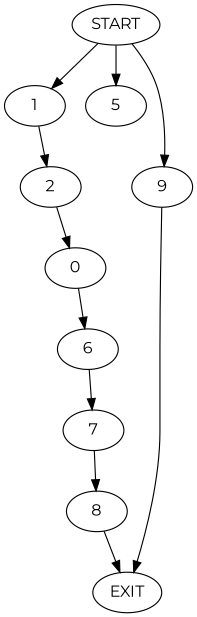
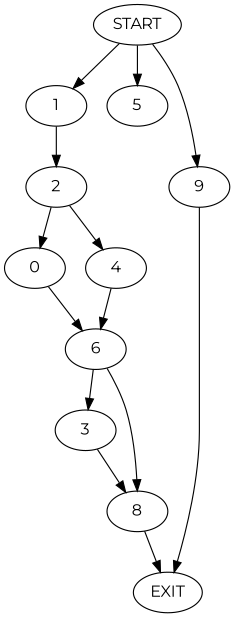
none -> (116, 268)
none -> (129, 422)
(93, 430) -> (86, 430)
